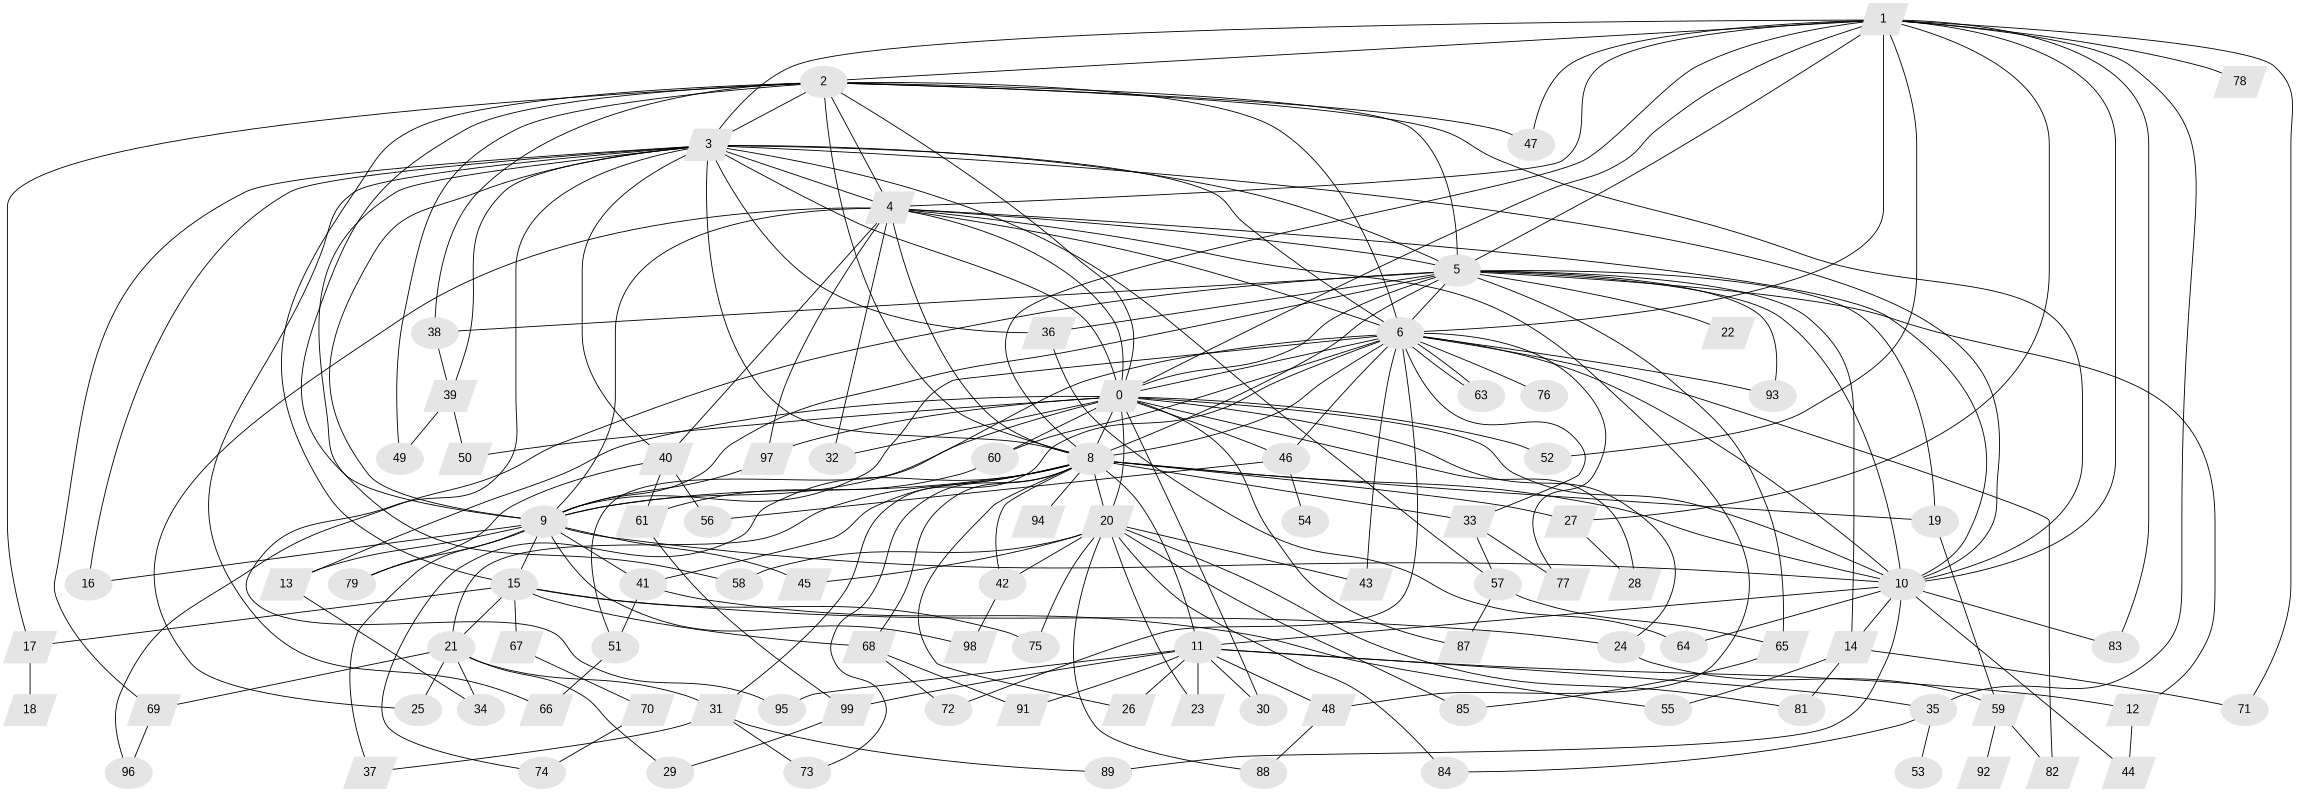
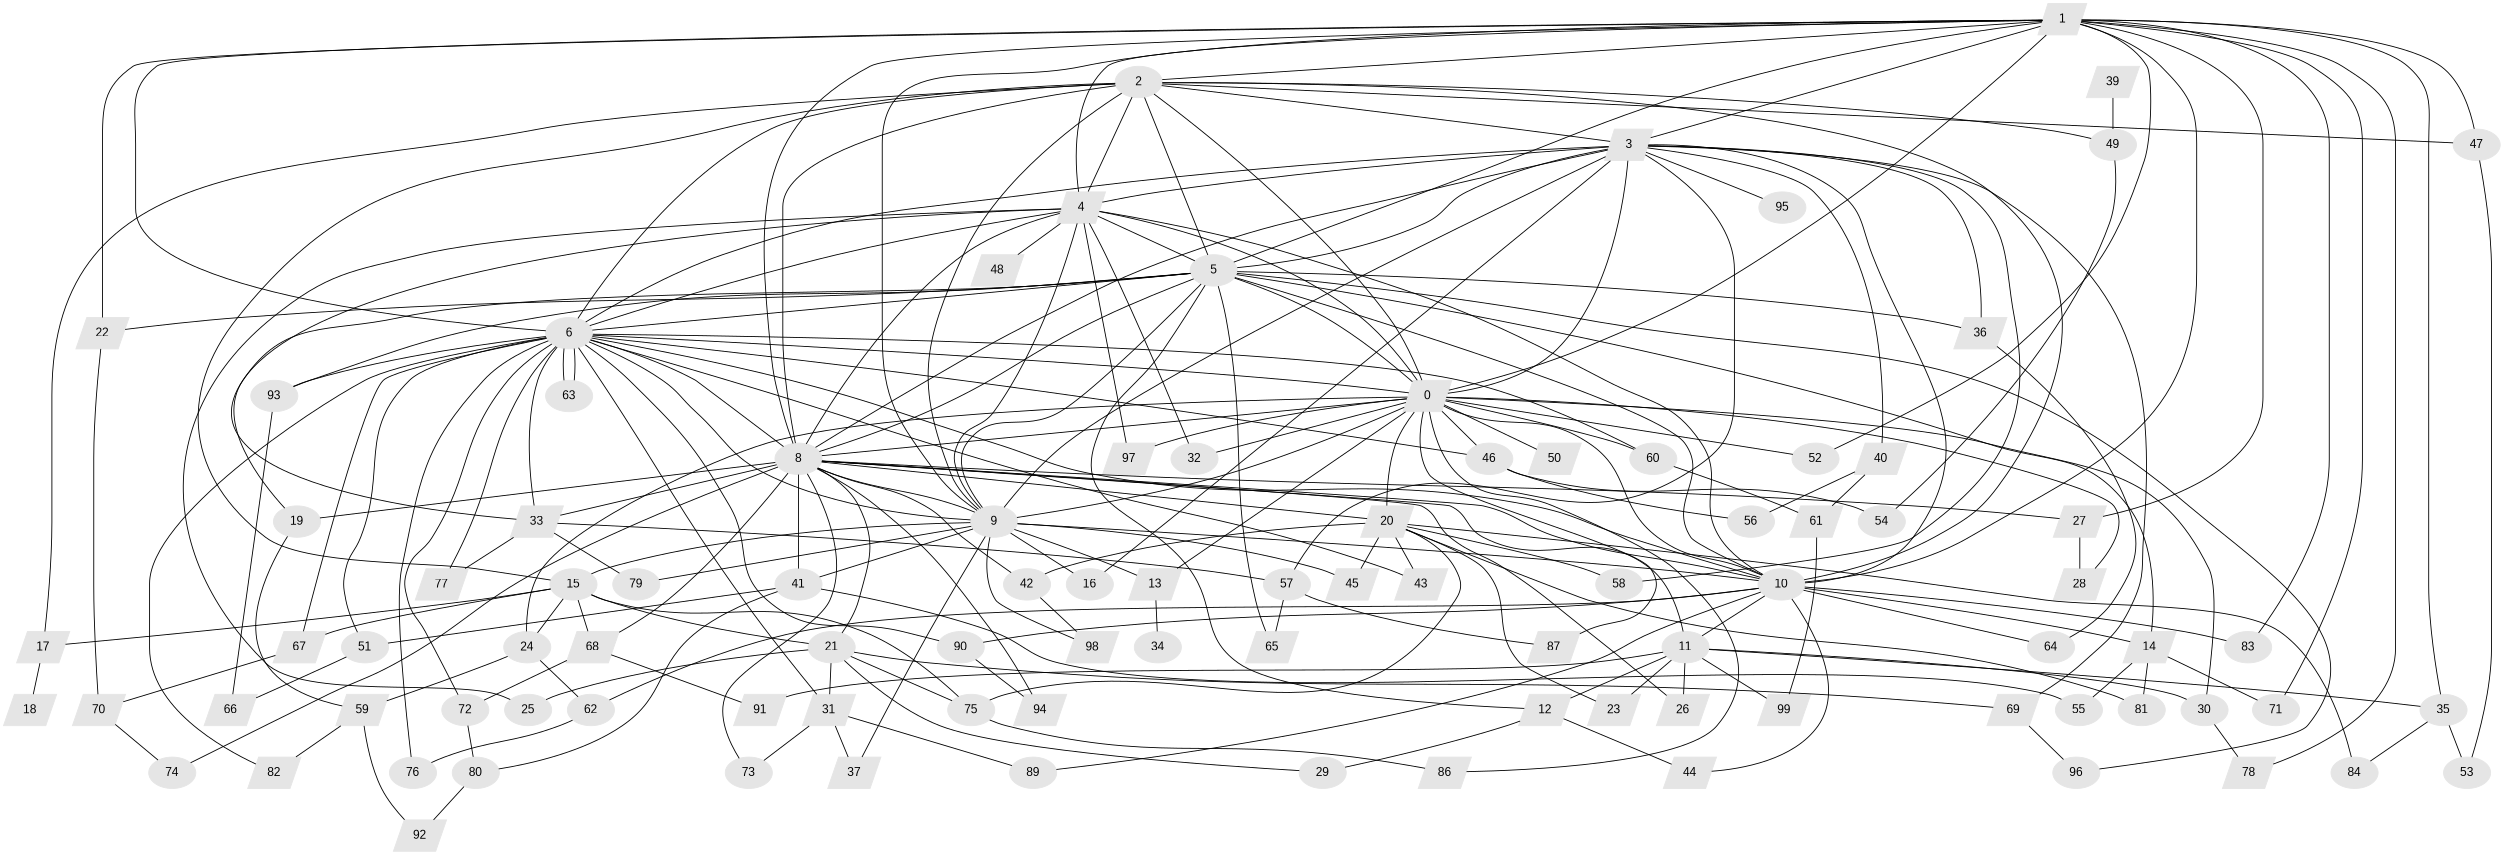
none -> (956, 35)
(501, 195) -> none
(435, 333) -> none
(778, 333) -> (464, 277)
none -> (2038, 352)
(256, 379) -> (252, 553)
none -> (363, 423)
(458, 427) -> none
none -> (2492, 460)
(652, 490) -> (1084, 66)
(509, 508) -> (587, 553)
none -> (94, 521)
none -> (961, 647)
(996, 672) -> none
(464, 674) -> (894, 675)
(1264, 679) -> none
none -> (591, 710)
(1463, 710) -> none
none -> (2226, 741)
(757, 745) -> (1433, 746)
none -> (476, 773)
(1263, 773) -> none
none -> (1445, 773)
